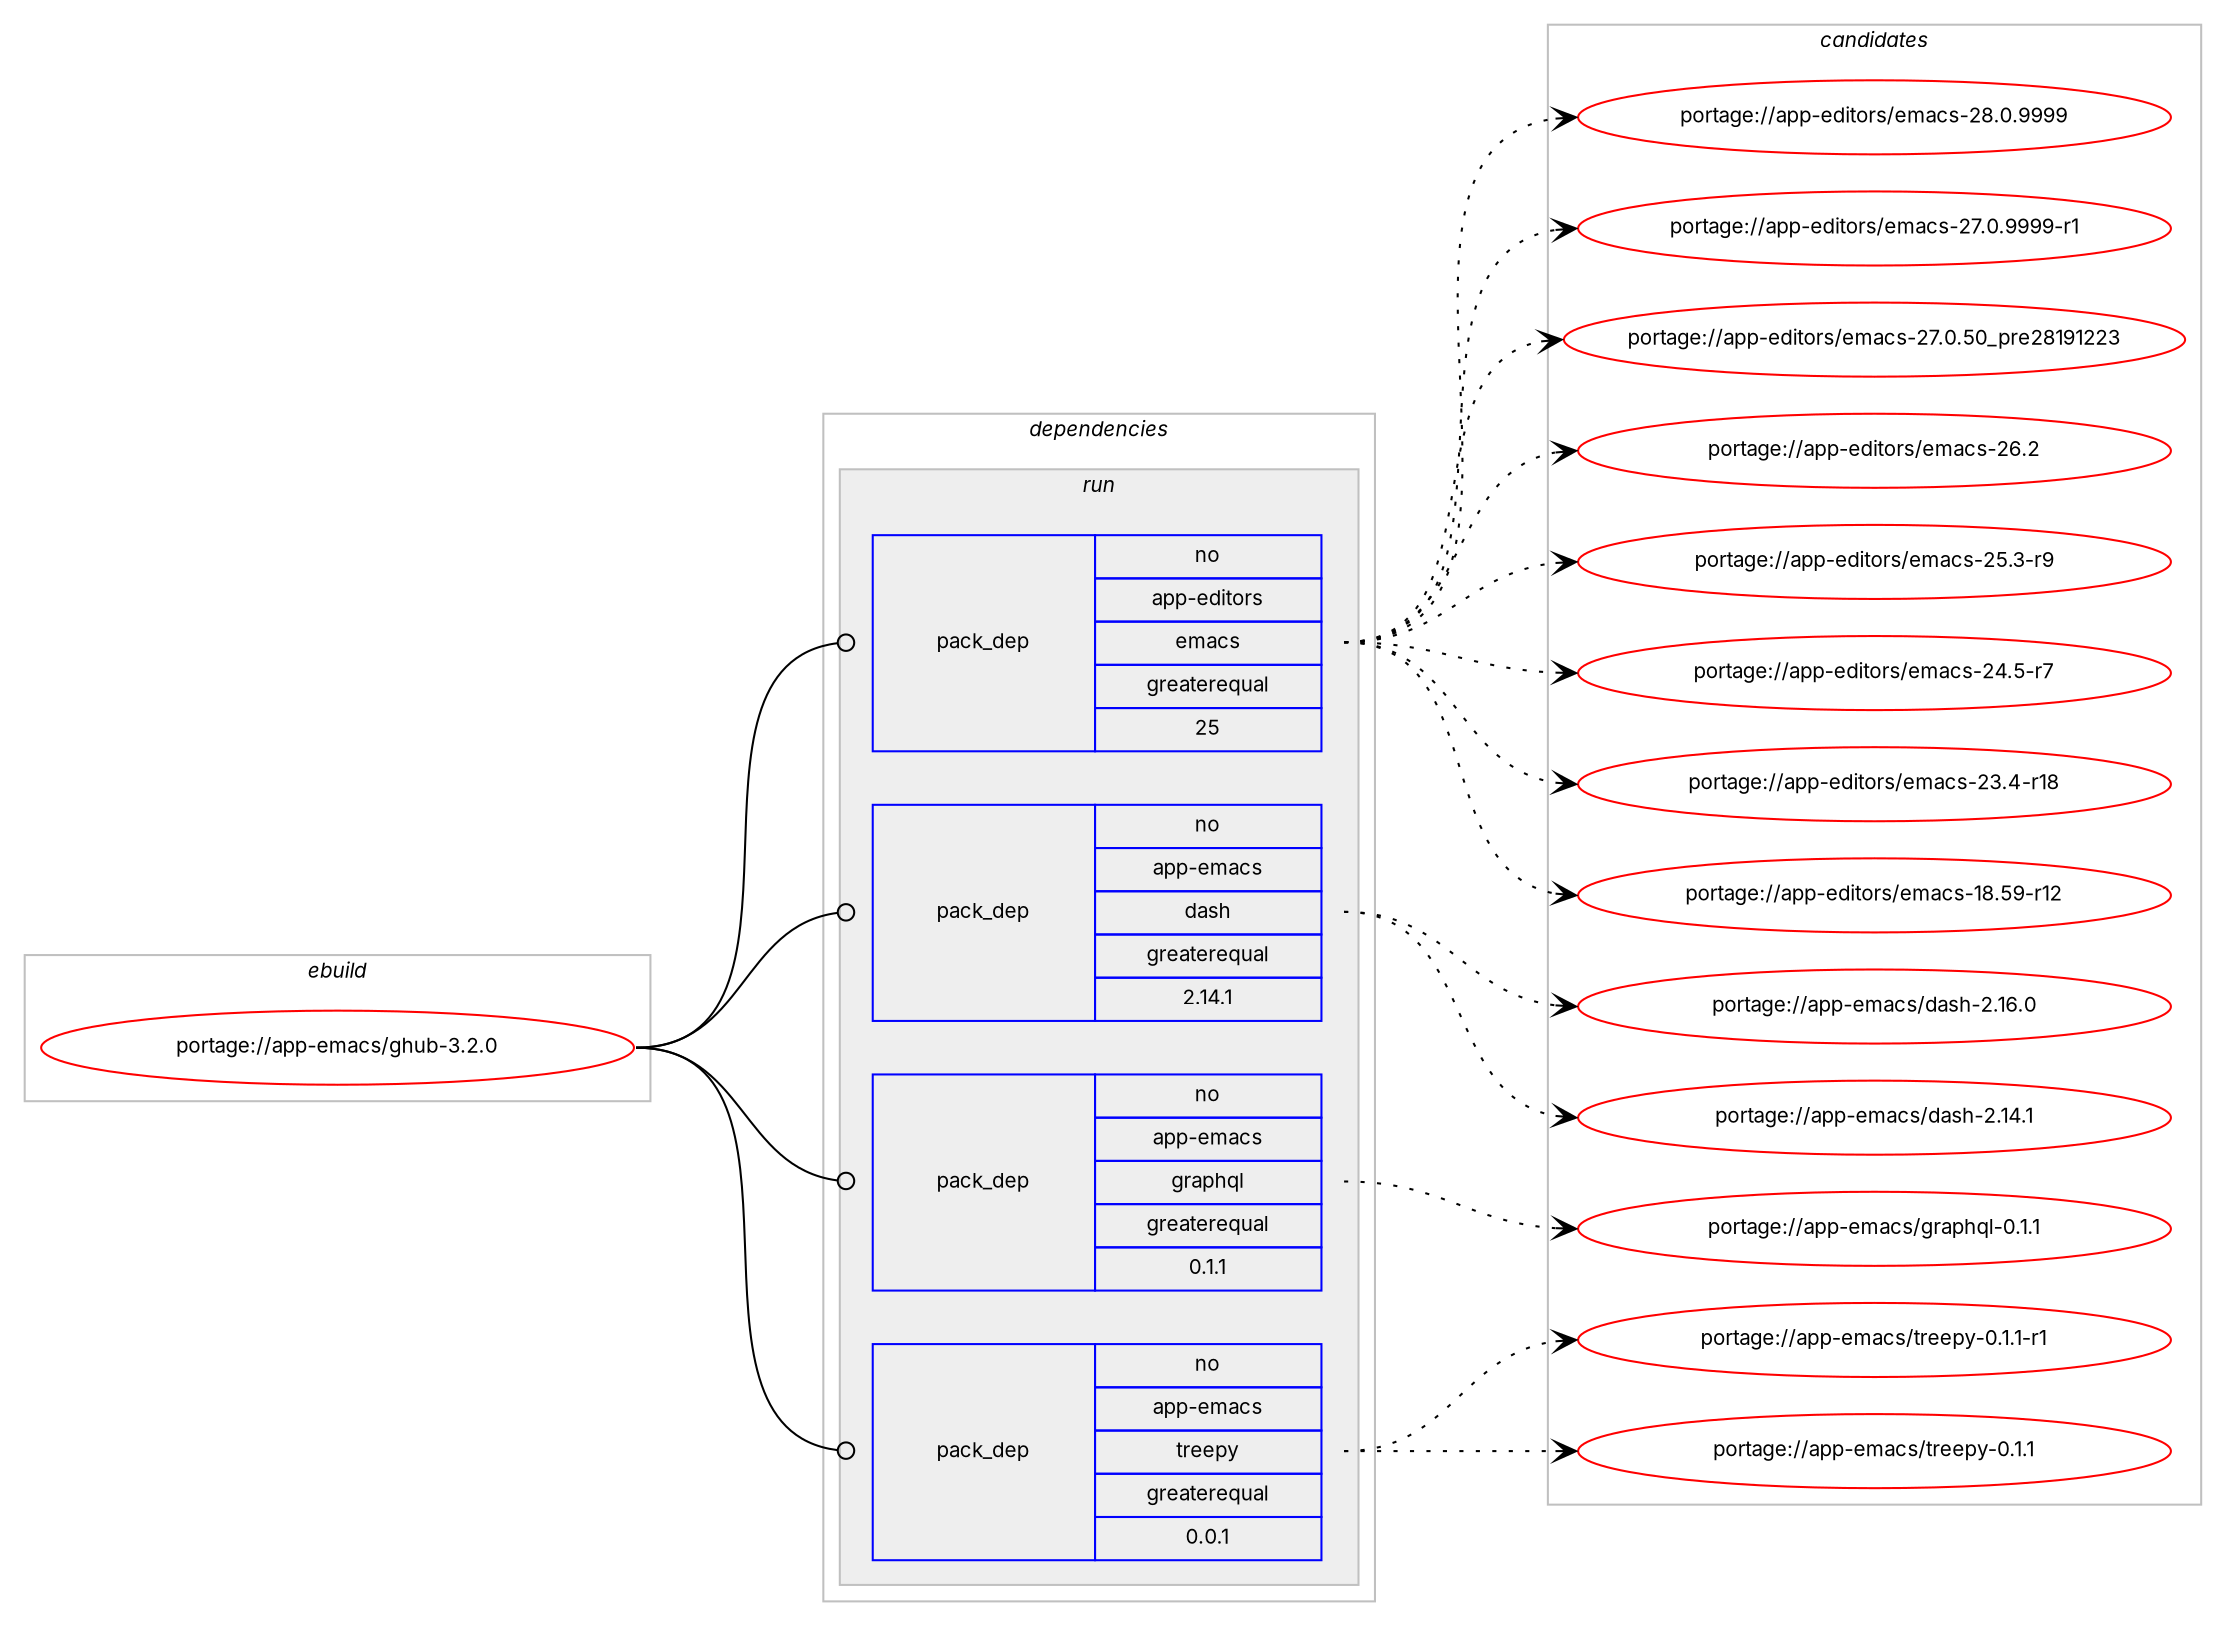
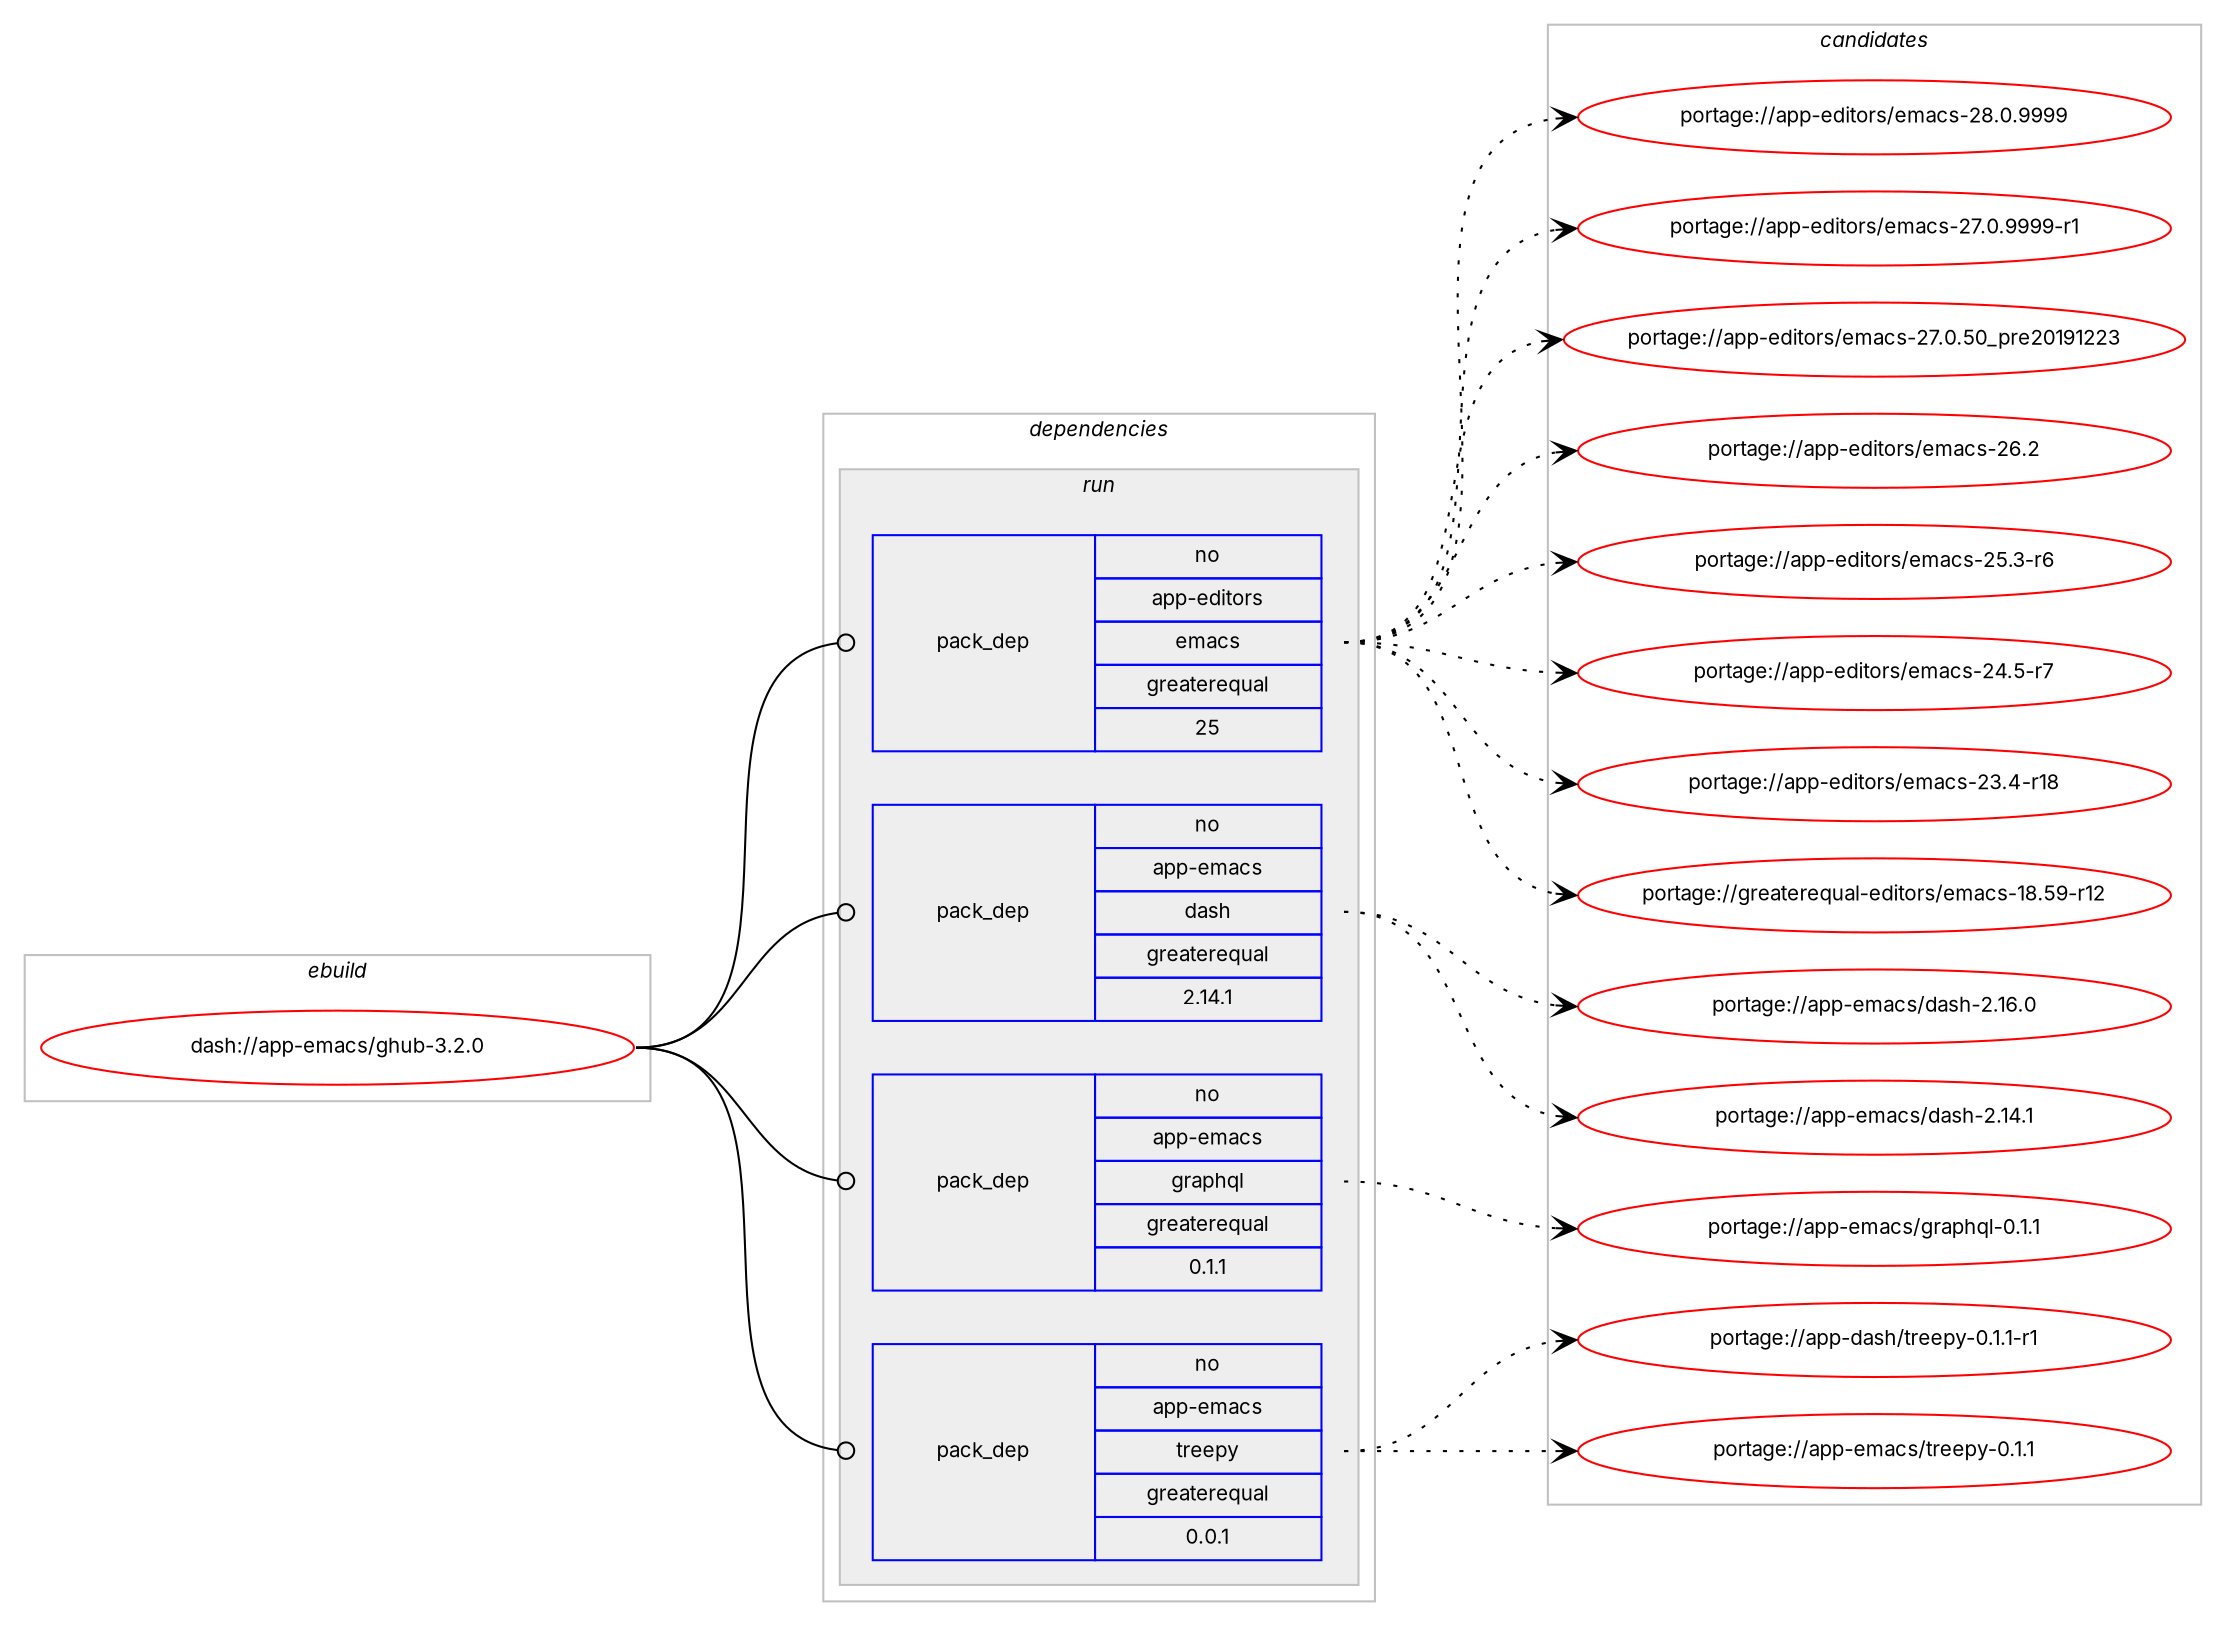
(1875, 340) -> (1875, 340)
(1875, 562) -> (1875, 562)
(1875, 895) -> (1875, 895)
(338, 1048) -> (338, 1048)
(1875, 1340) -> (1875, 1340)
